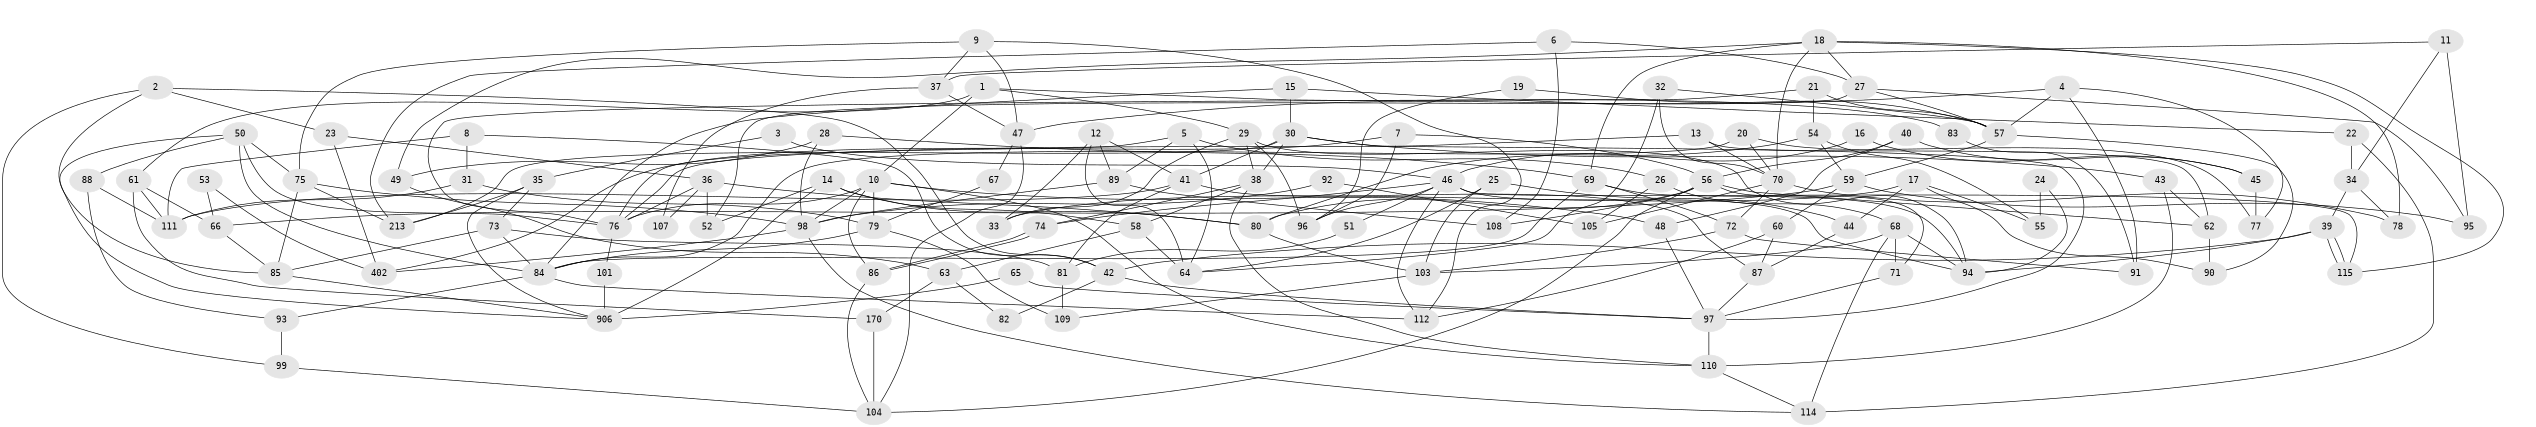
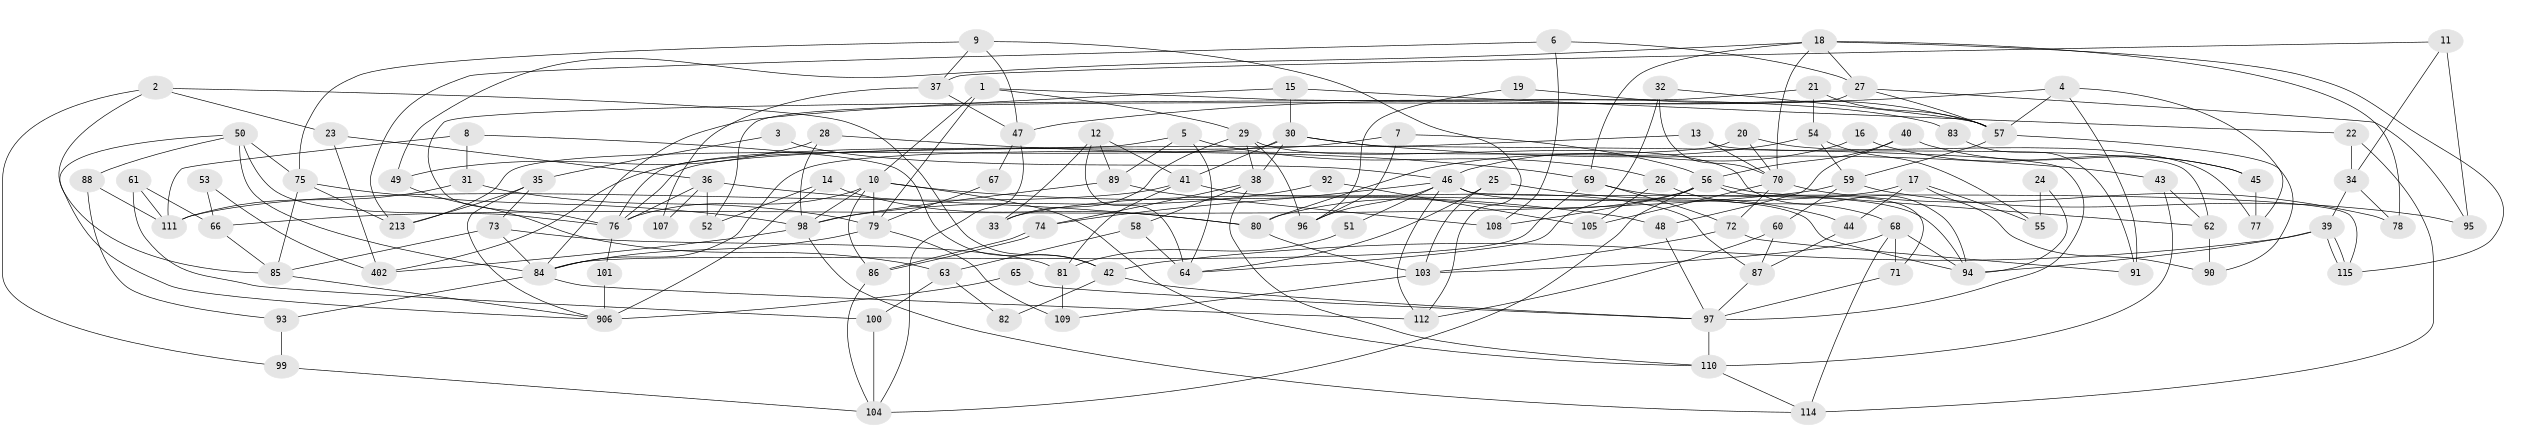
(549, 105) -> (921, 166)
(979, 210) -> none
(874, 320) -> (874, 320)
